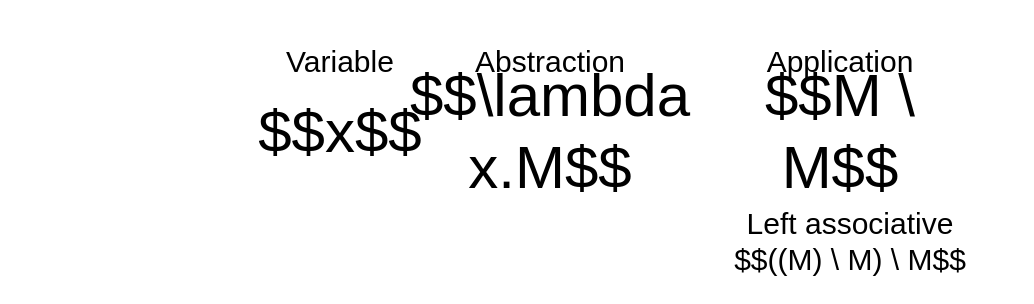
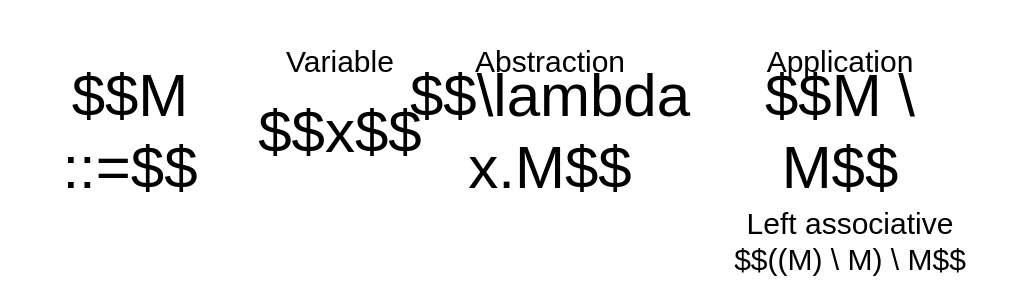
none -> (131, 131)
